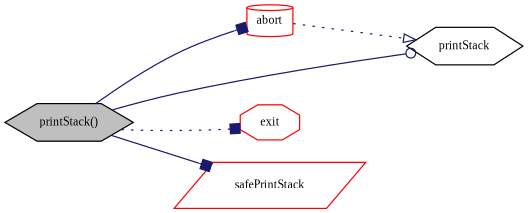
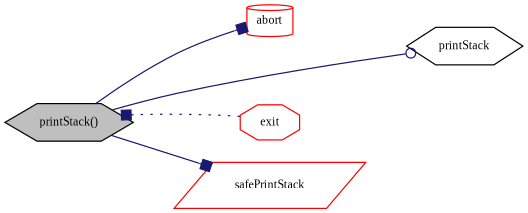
(348, 31) -> none
(174, 131) -> (187, 114)
